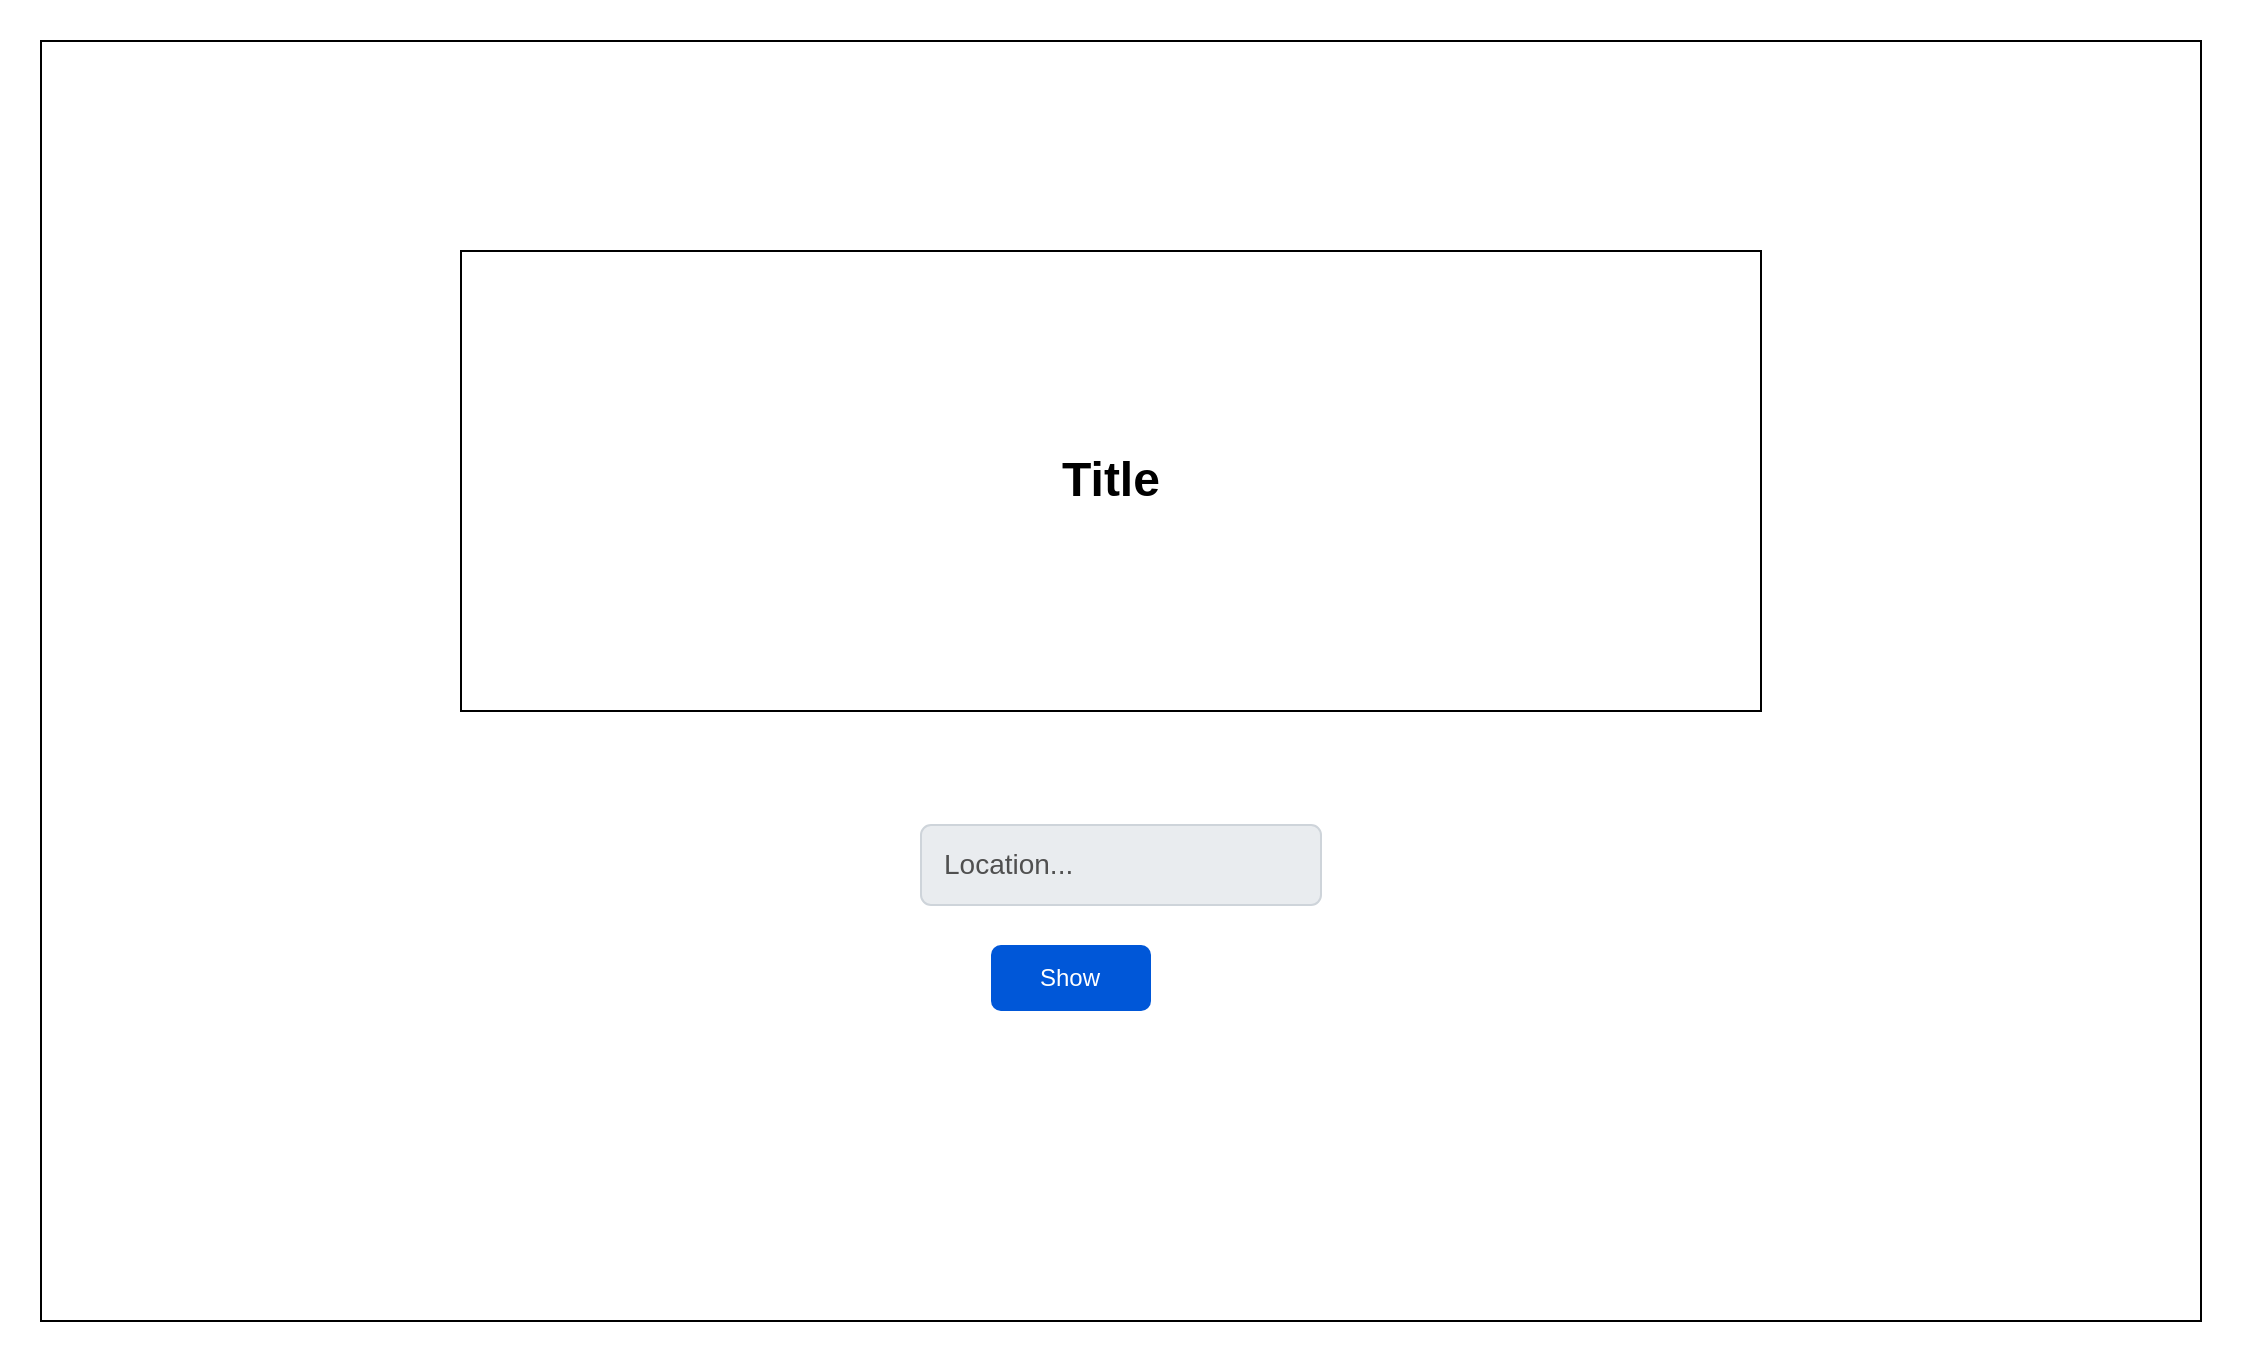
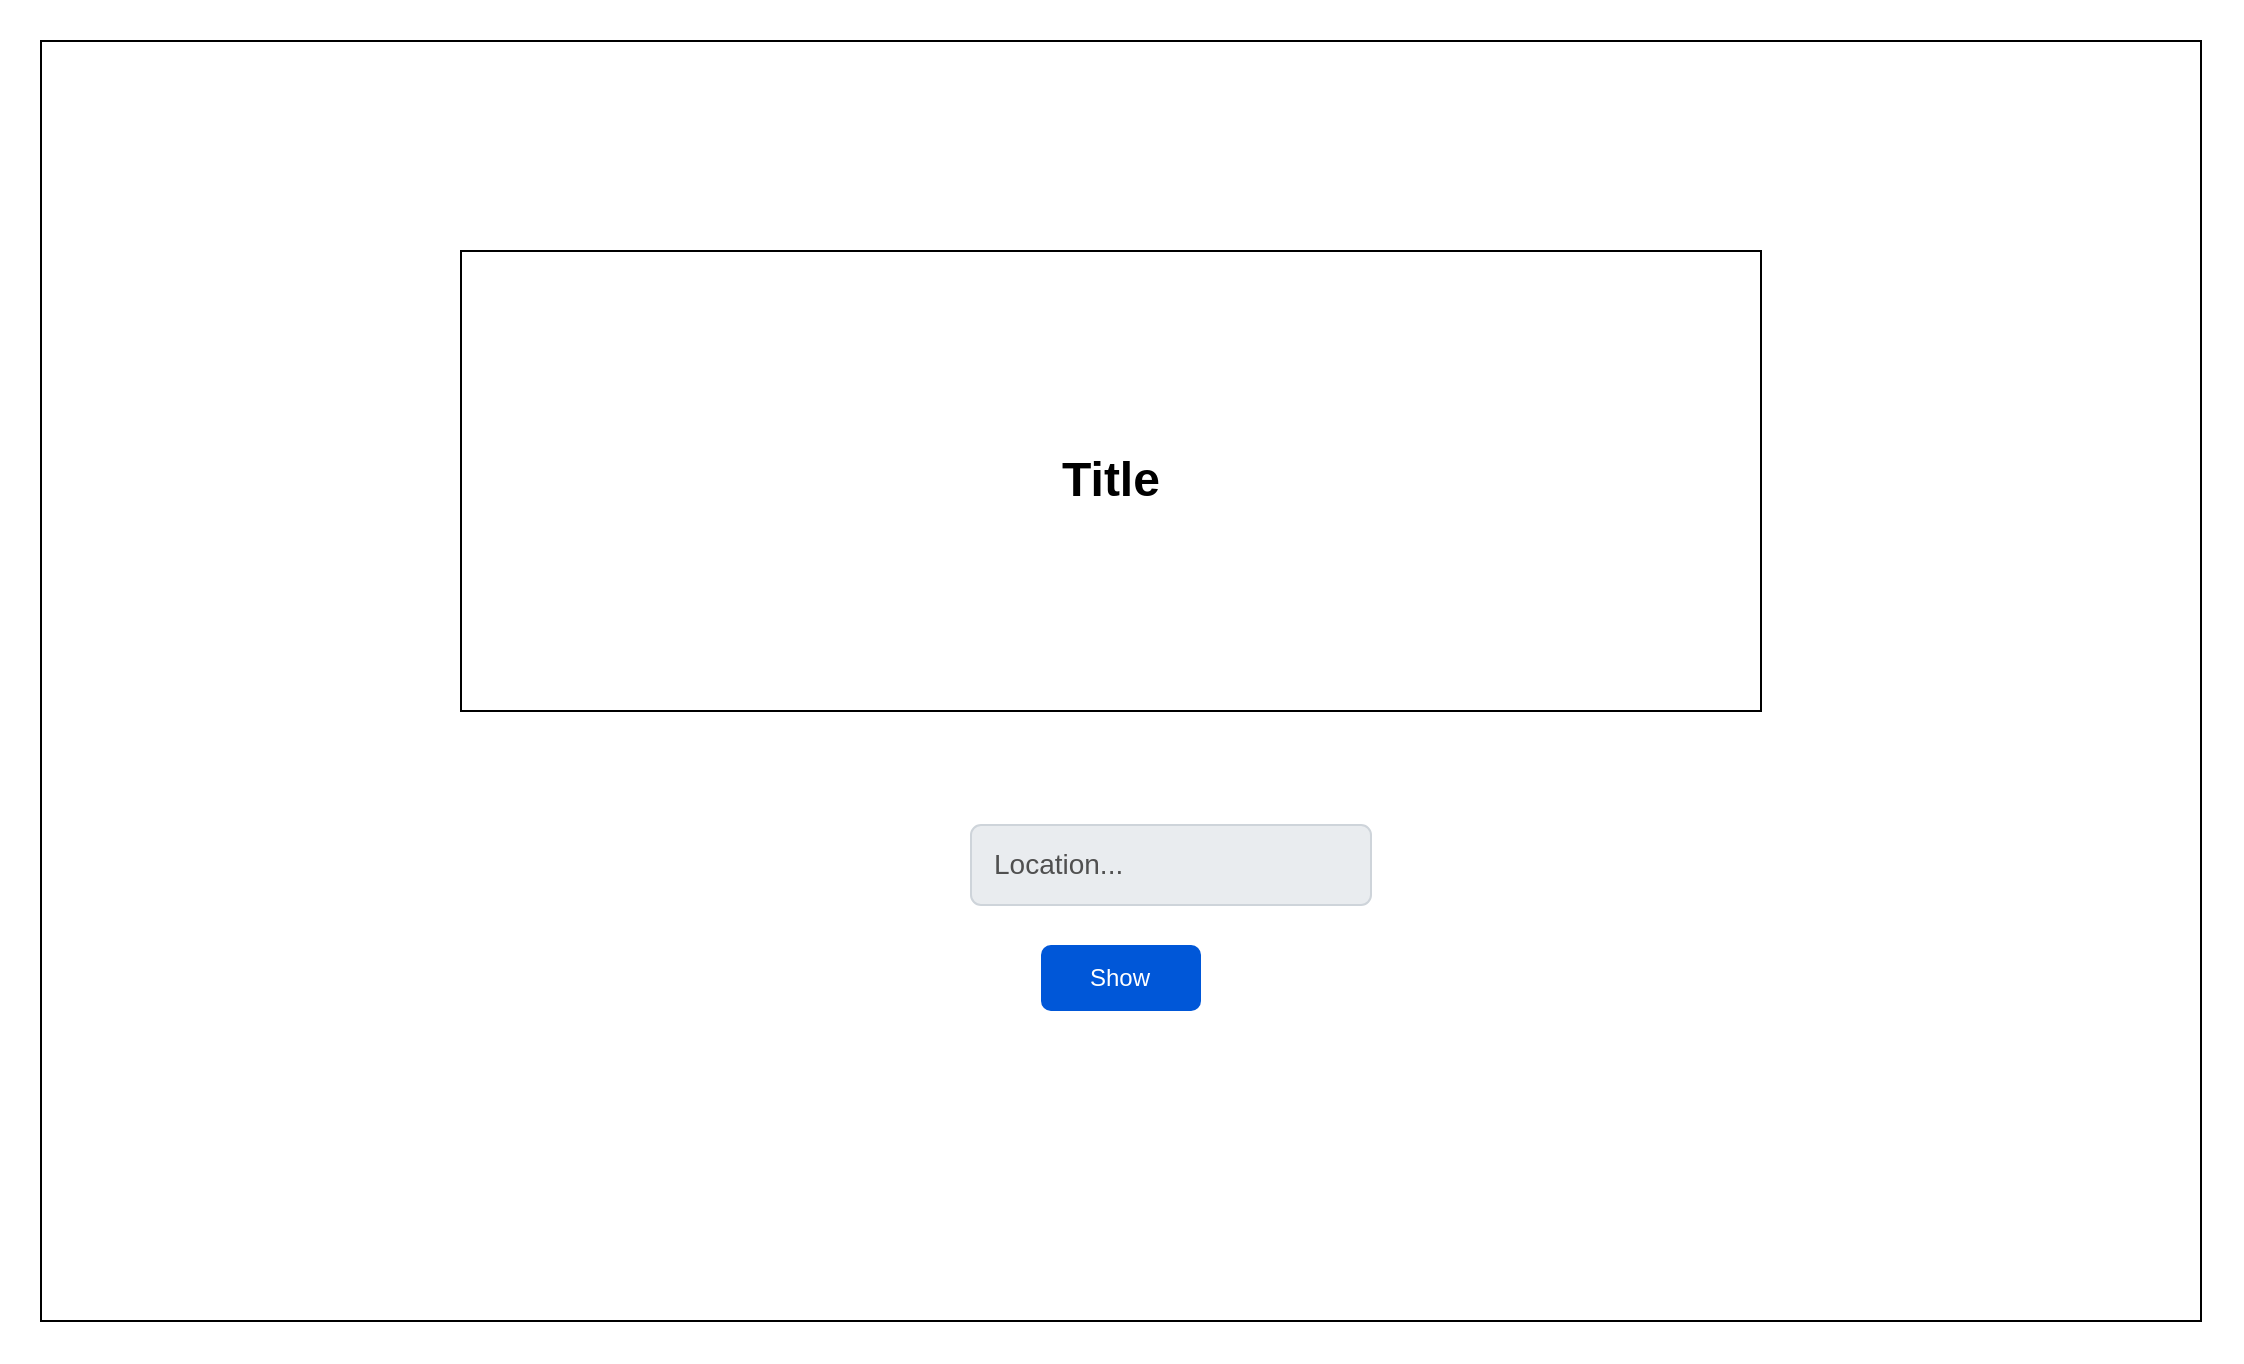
(1121, 865) -> (1171, 865)
(1071, 978) -> (1121, 978)
